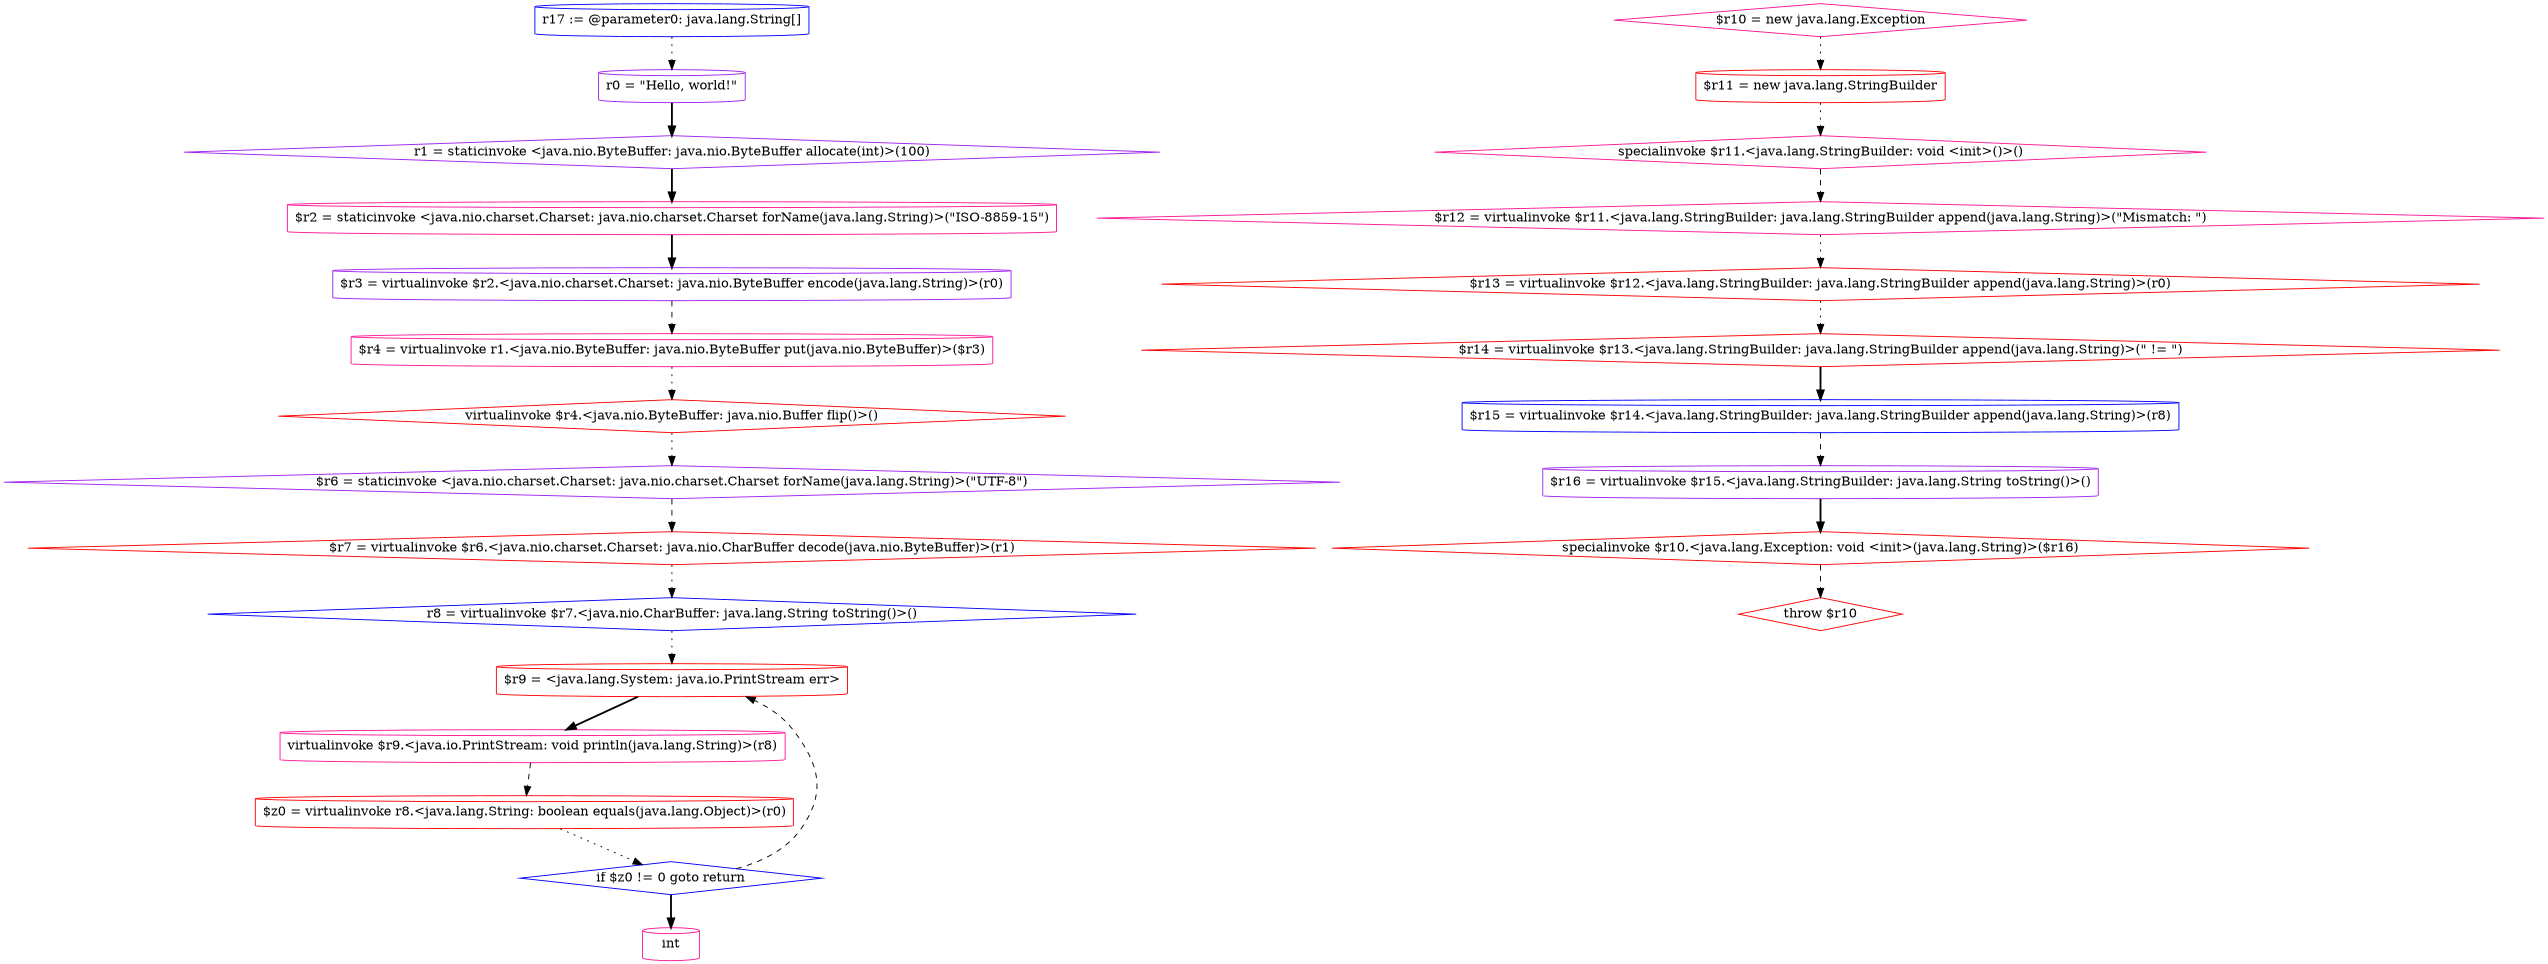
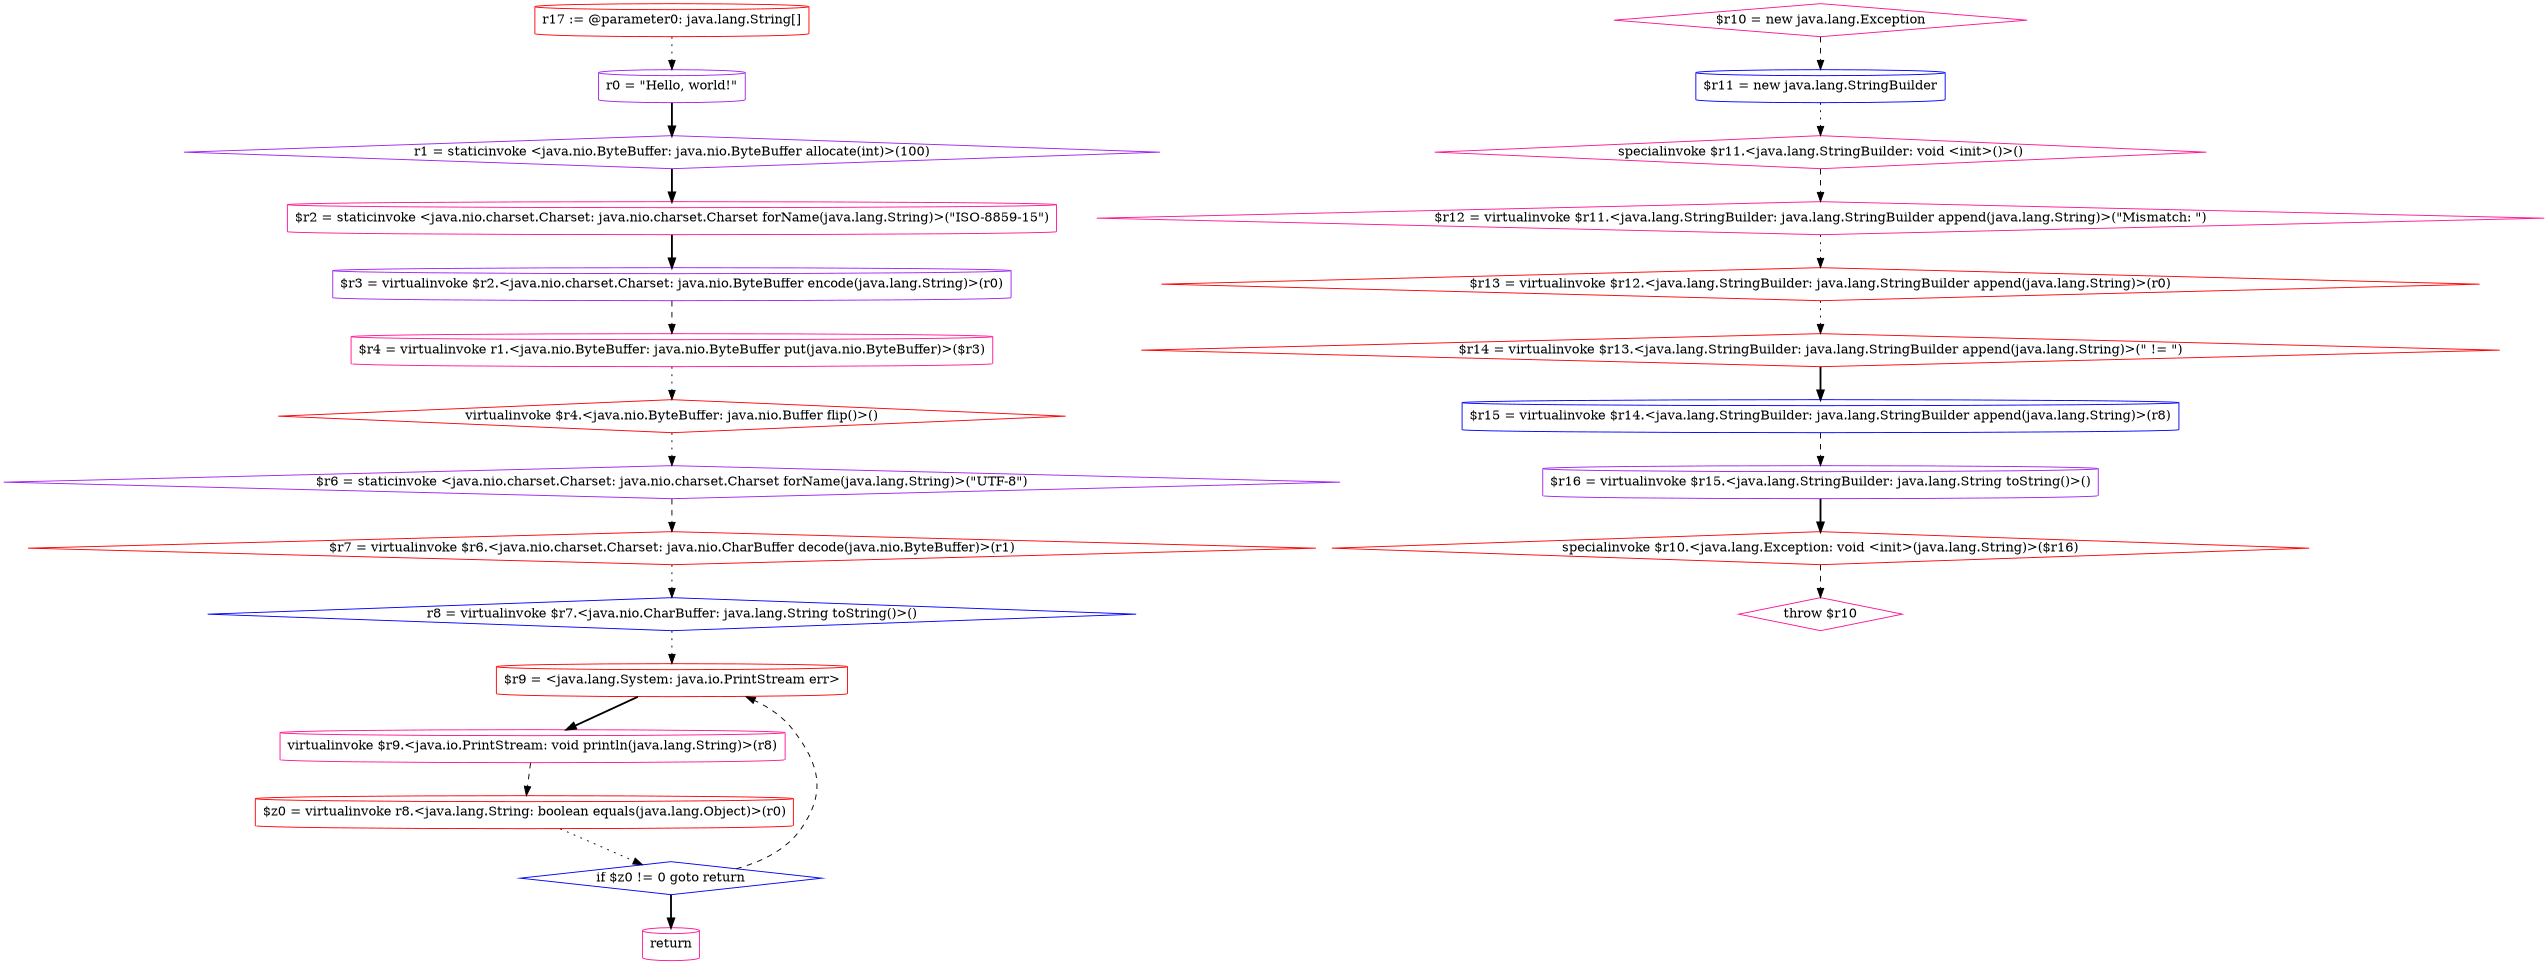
(672, 20) -> (672, 20)
(1820, 49) -> (1820, 49)
(1820, 86) -> (1820, 86)
(1820, 614) -> (1820, 614)
(671, 944) -> (671, 944)
